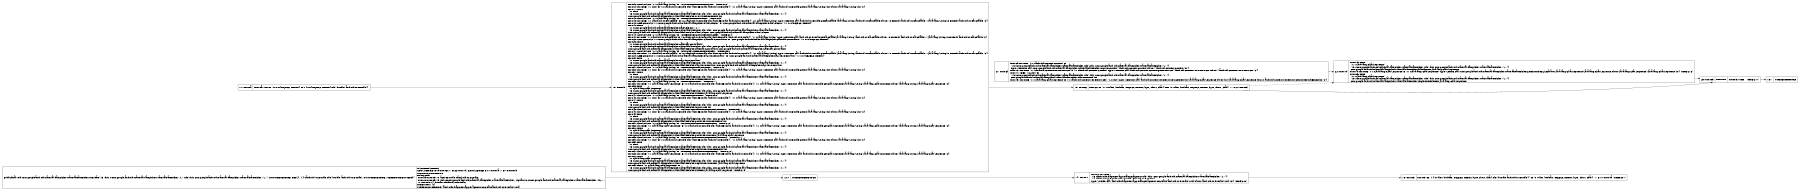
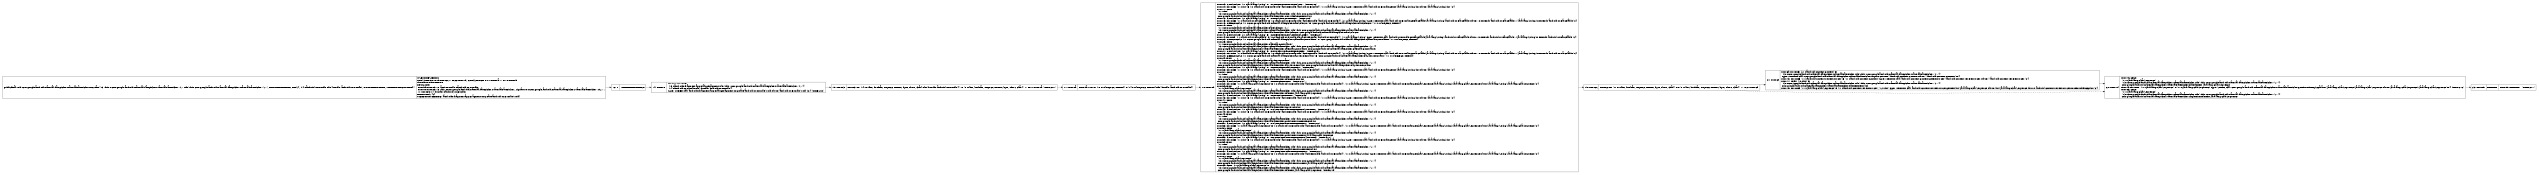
(1744, 79) -> (2517, 87)
(1782, 80) -> none
none -> (1059, 87)
(1477, 92) -> (1762, 85)
